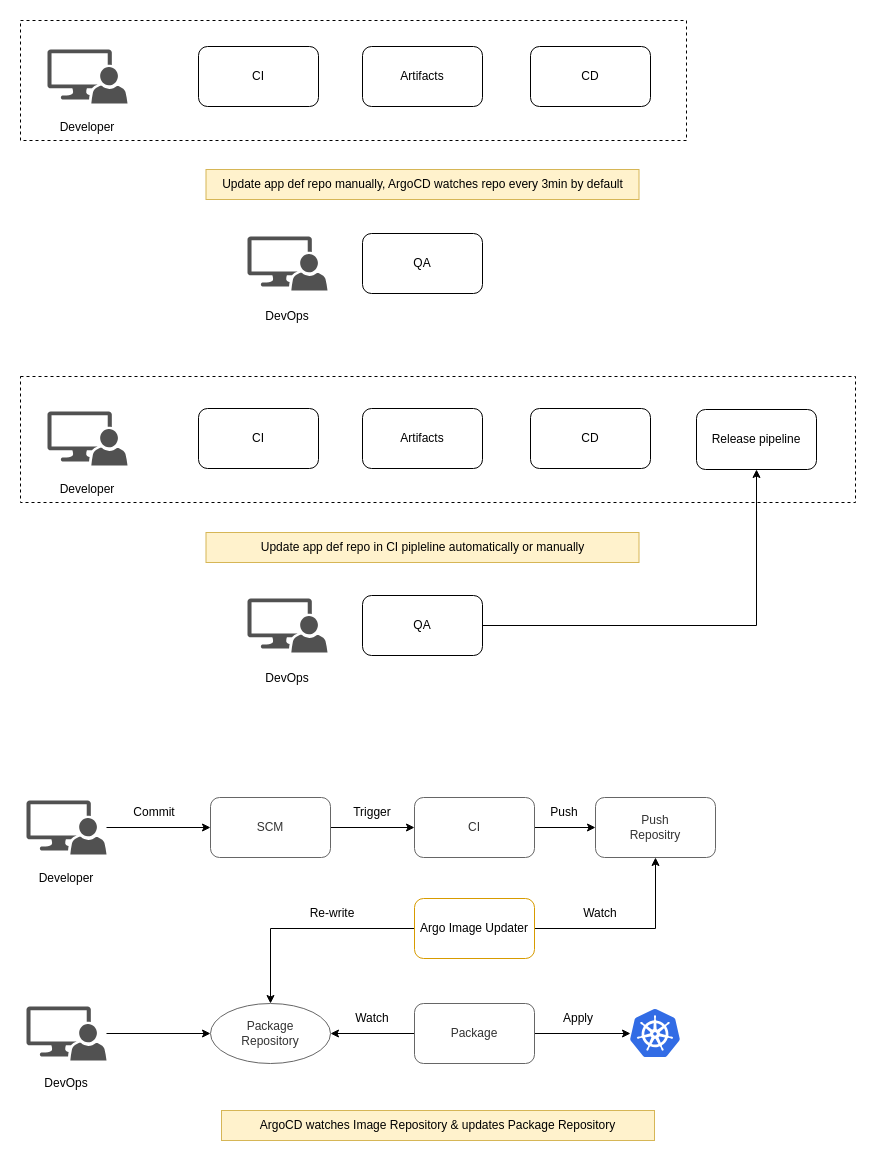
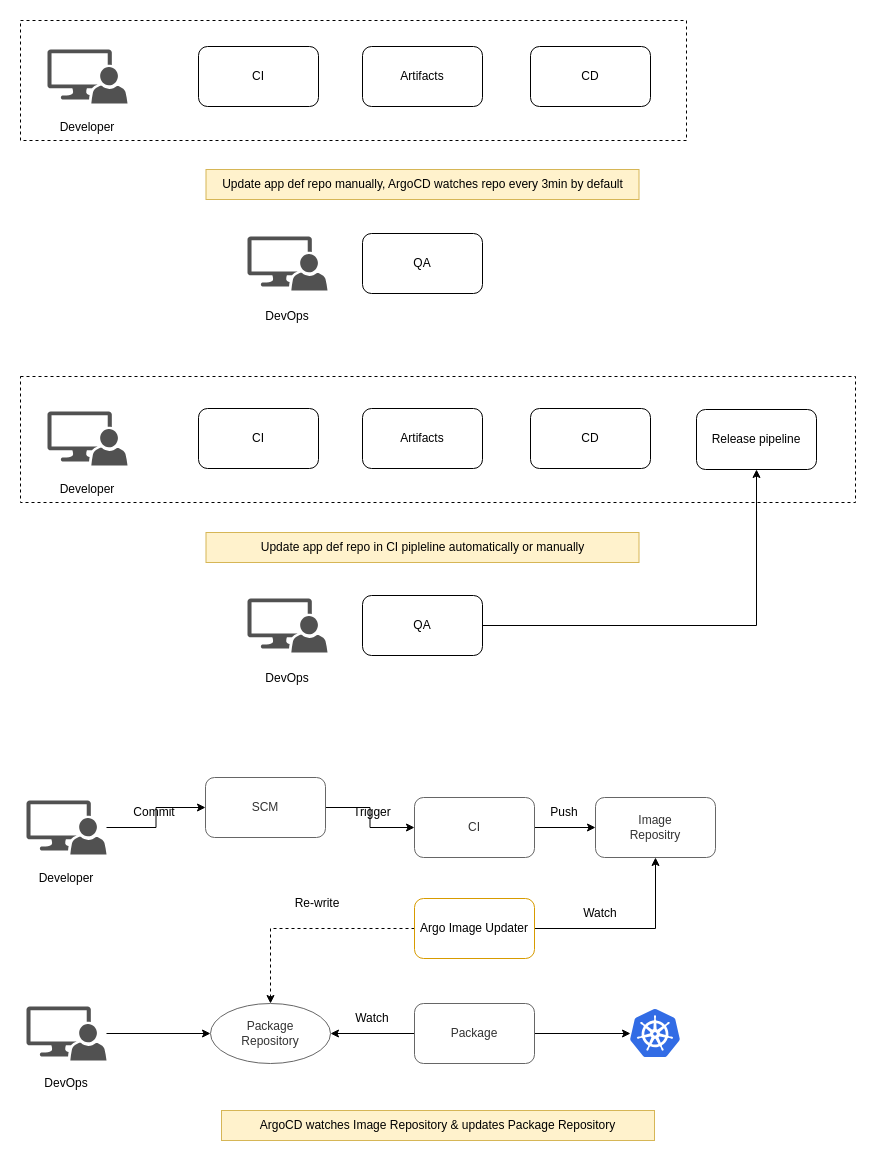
(271, 828) -> (266, 808)
(656, 828) -> (656, 828)
(333, 914) -> (318, 904)
(309, 929) -> (309, 929)
(579, 1019) -> none
